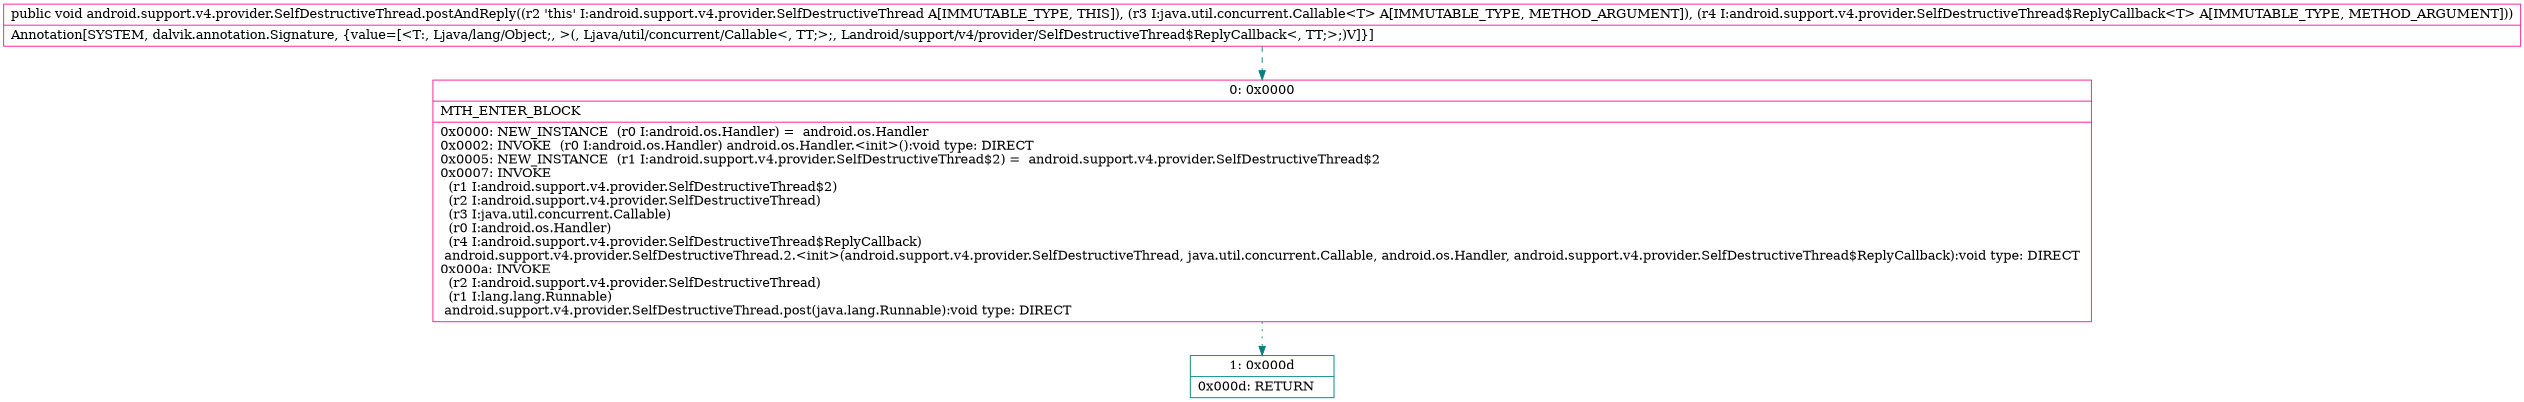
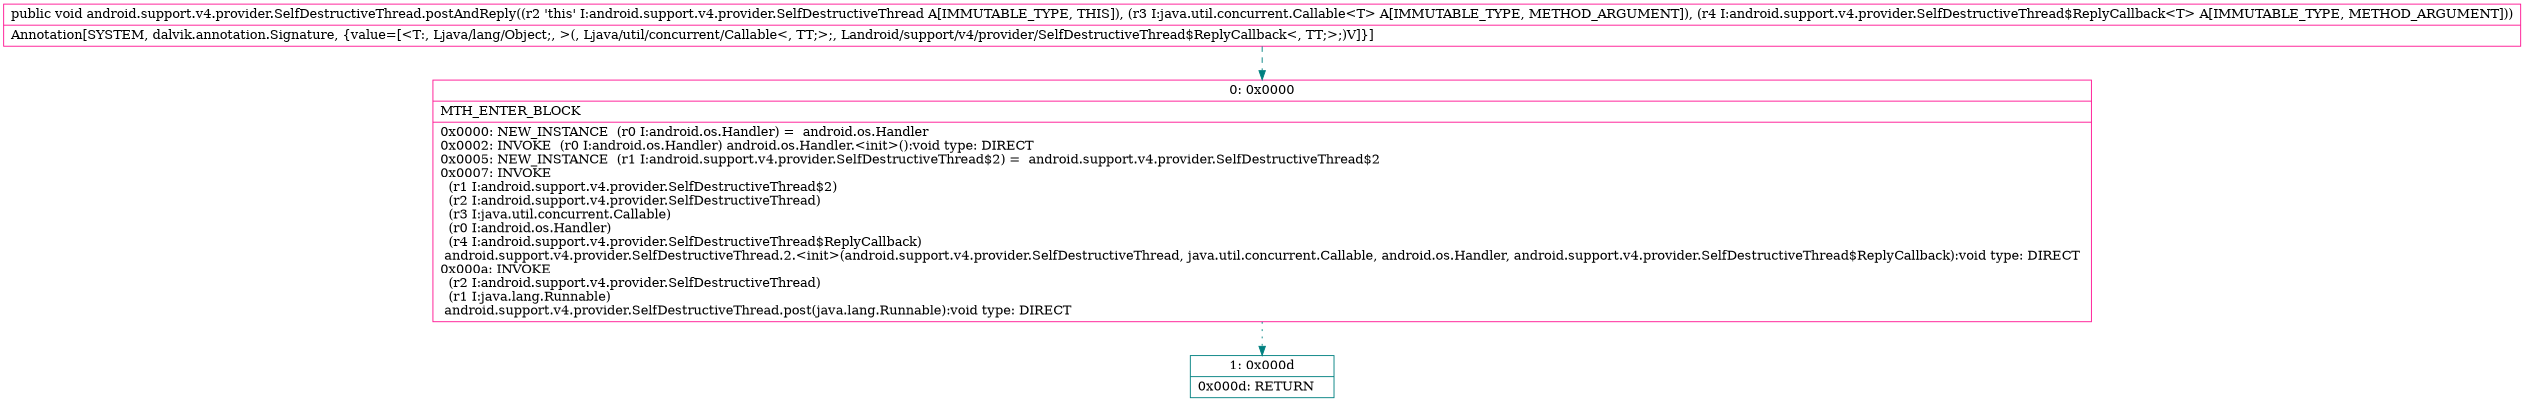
(526, 297) -> (526, 297)
